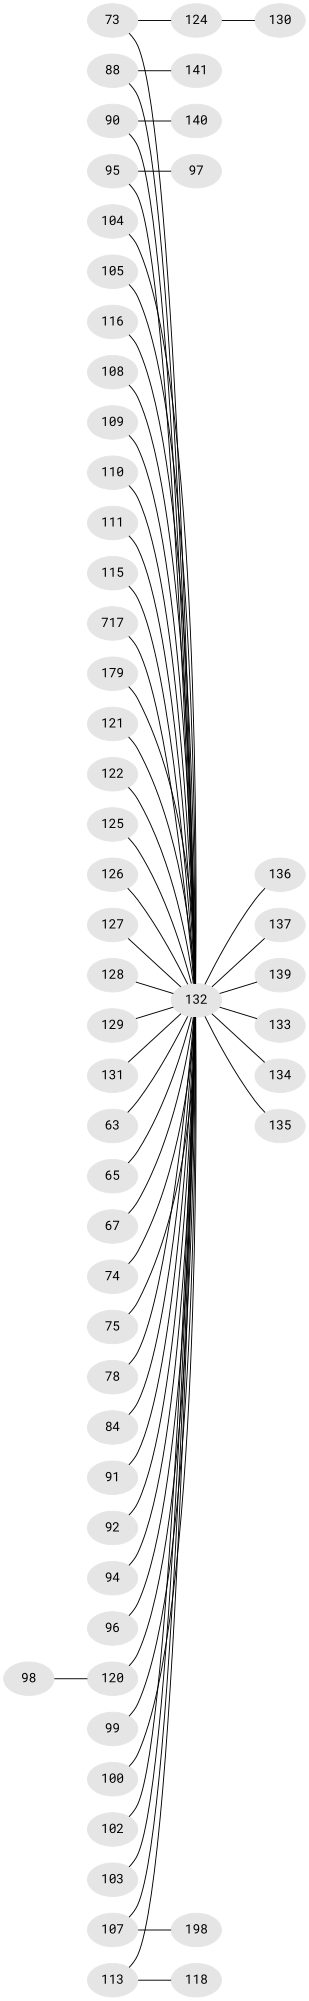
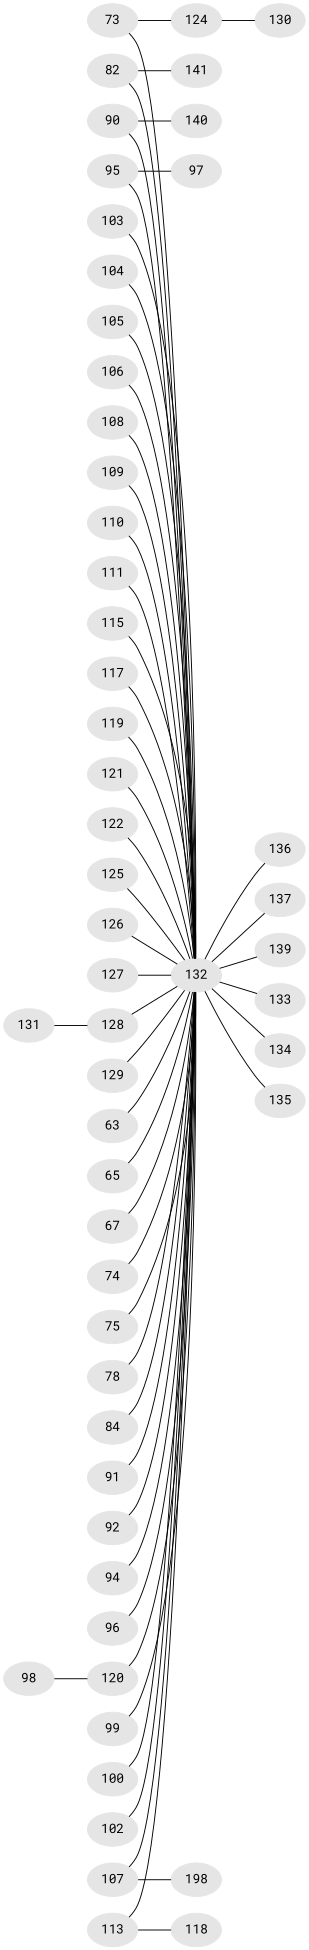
(113, 71) -> (113, 71)
(113, 322) -> (113, 372)
(113, 623) -> (113, 674)
(113, 674) -> (113, 724)
(155, 1038) -> (71, 1025)
